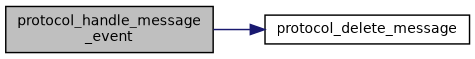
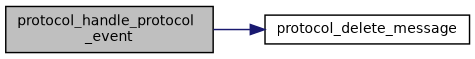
(109, 30) -> (109, 30)
